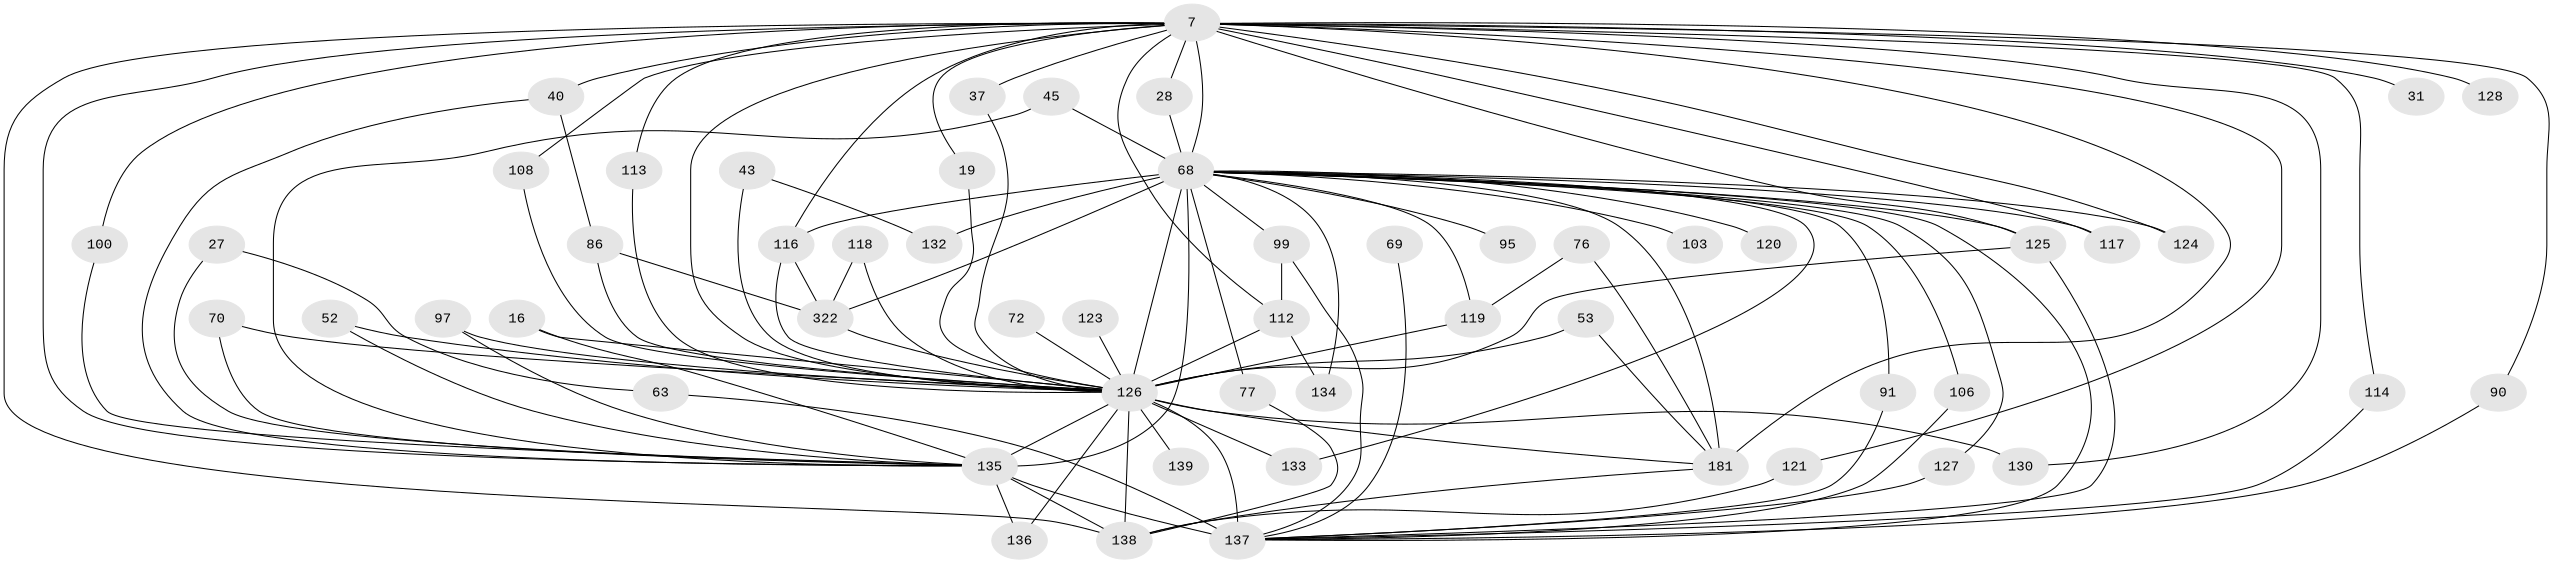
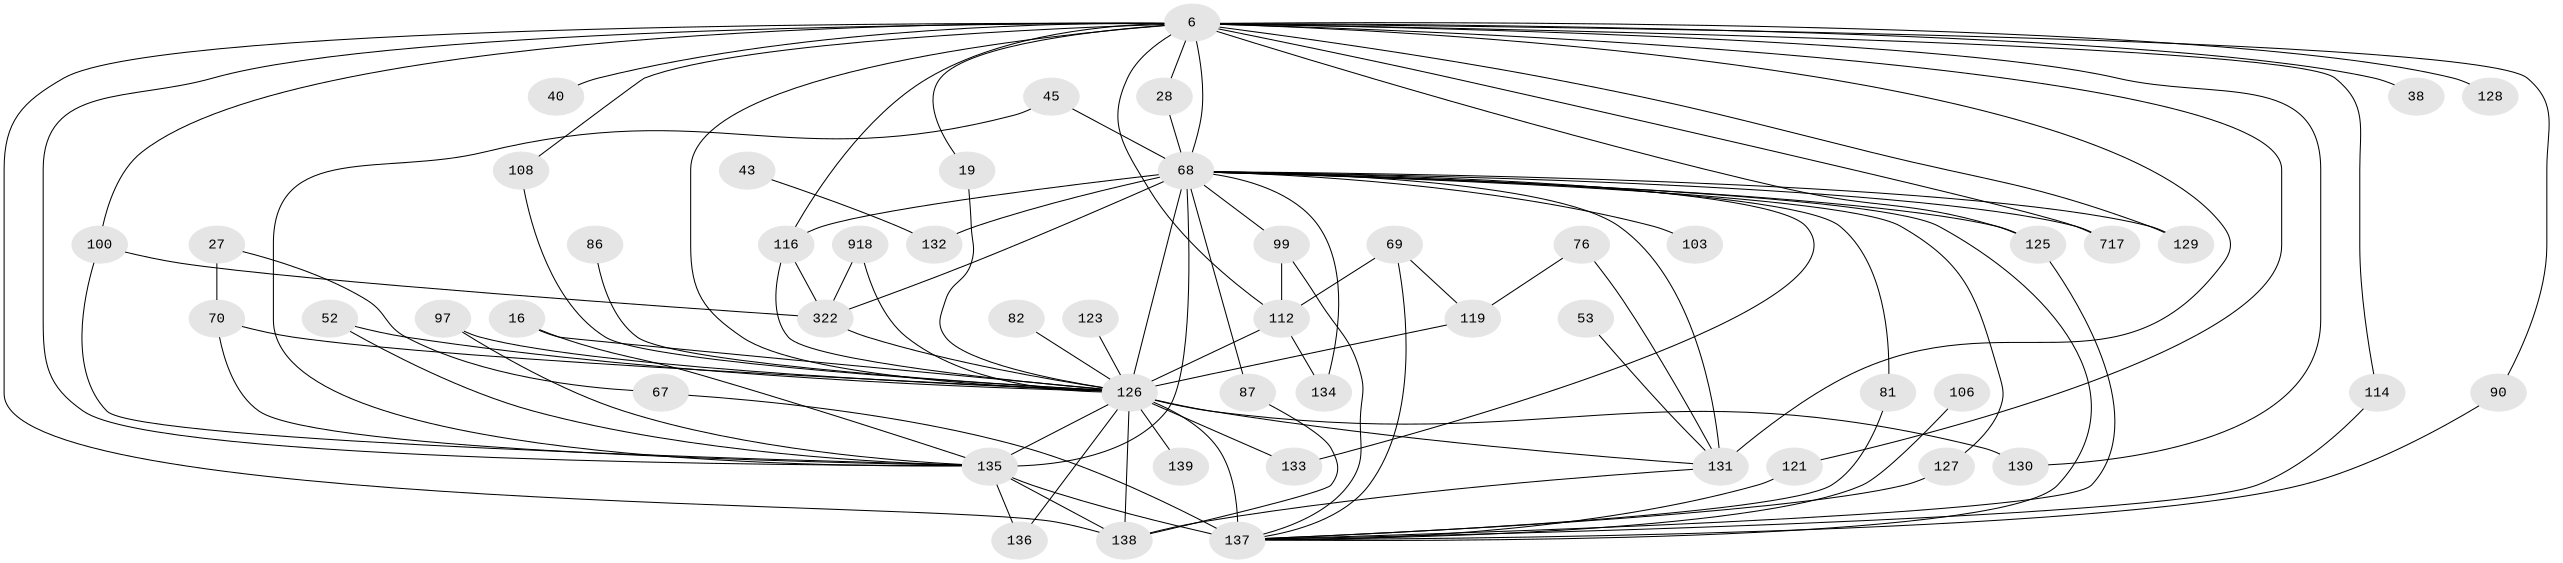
(1192, 23) -> (1192, 23)
(977, 97) -> none
(2416, 97) -> (2416, 97)
(576, 171) -> none
(634, 171) -> none
(1631, 192) -> none
(1424, 222) -> (1434, 282)
(860, 245) -> (860, 245)
(1508, 245) -> none
(1769, 245) -> none
(2112, 245) -> (2112, 245)
(2186, 245) -> (2186, 245)
none -> (1344, 278)
(710, 282) -> (461, 291)
(1573, 294) -> none
(1016, 319) -> (1016, 319)
(785, 345) -> none
(1371, 361) -> none
(661, 393) -> (661, 393)
(1248, 393) -> (1248, 393)
(1888, 393) -> (1888, 393)
(211, 422) -> none
(276, 425) -> (217, 282)
(1720, 467) -> (1720, 467)
(1463, 513) -> (1522, 527)
